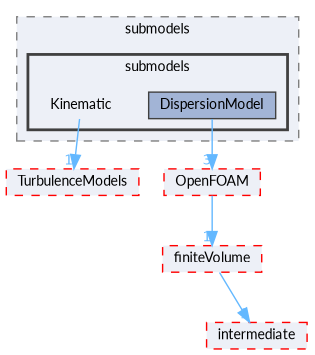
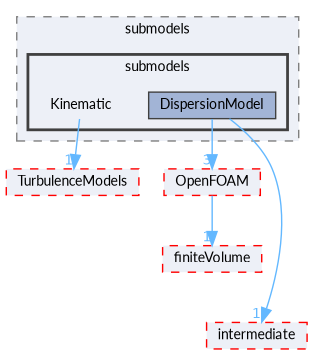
(231, 291) -> (281, 206)
